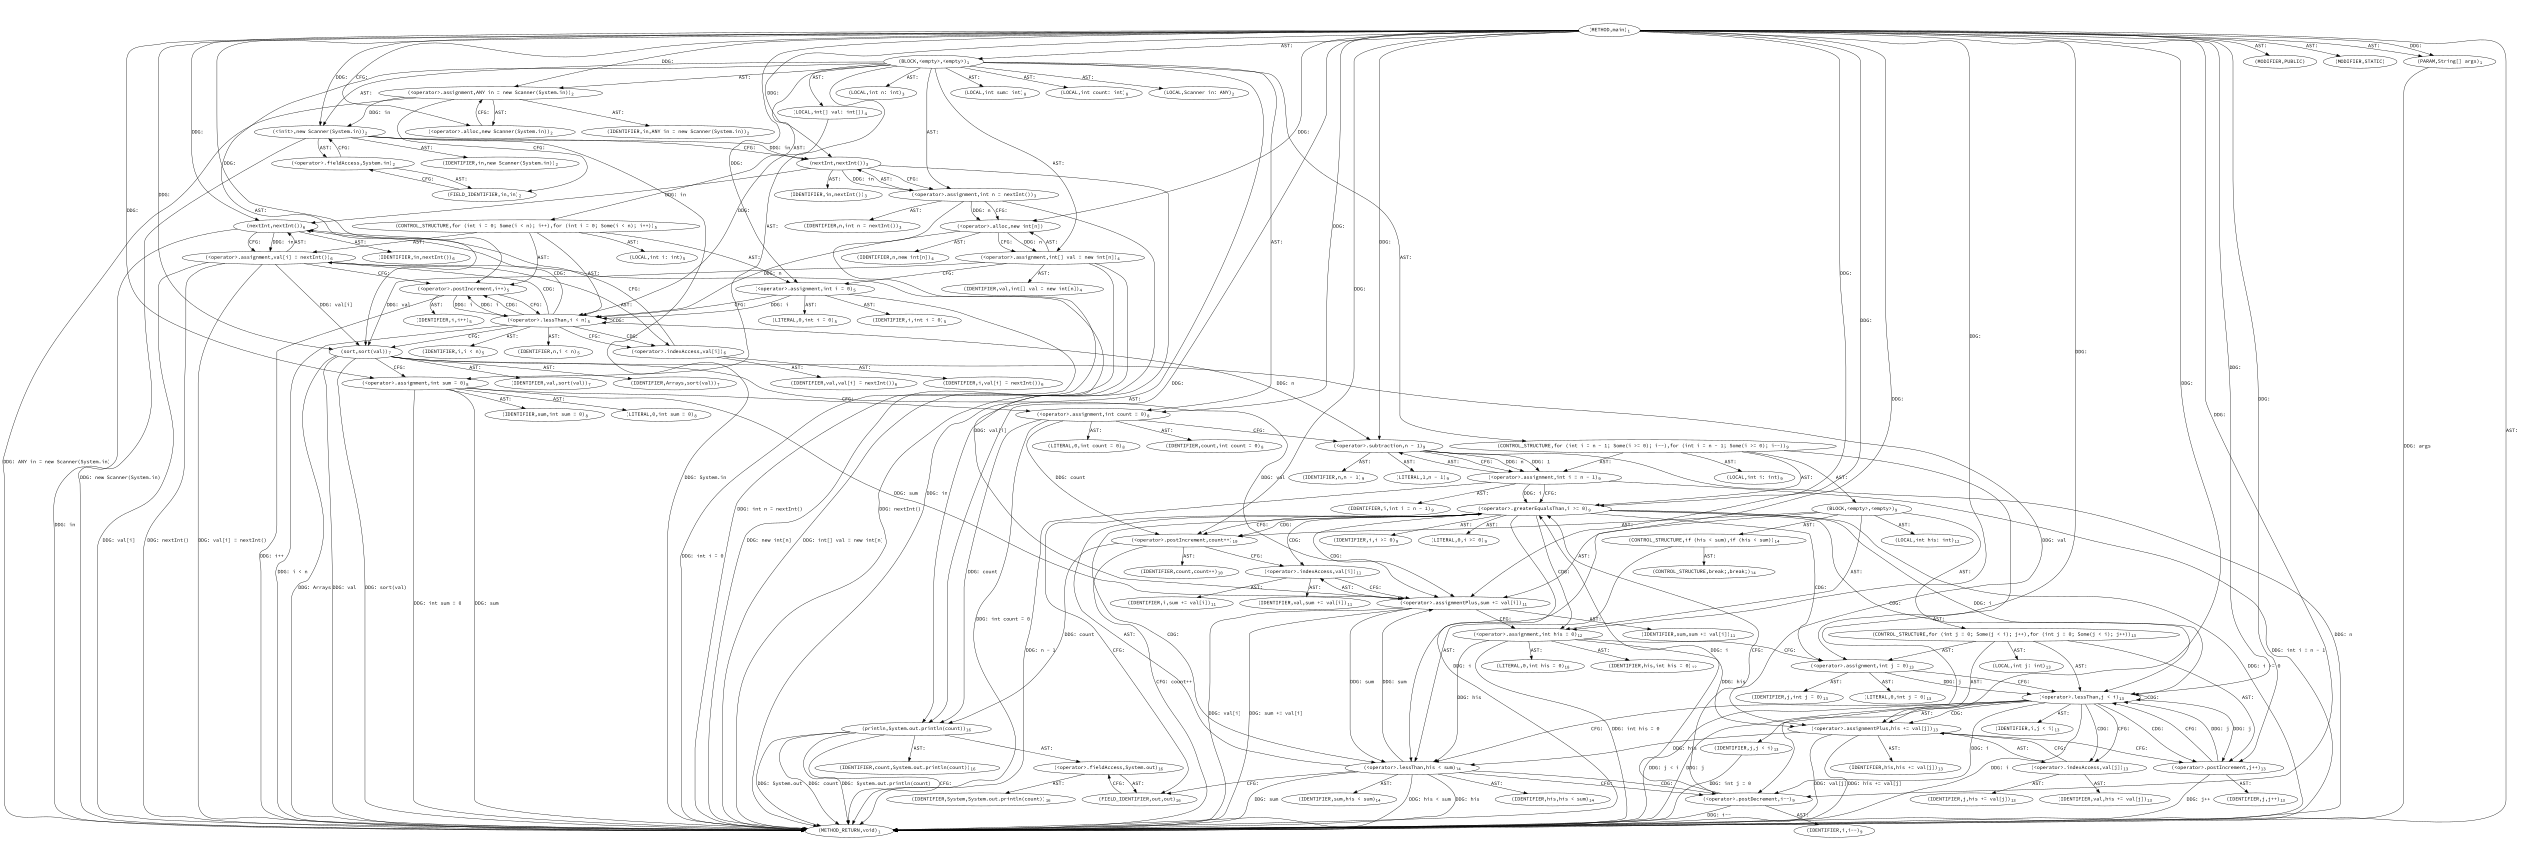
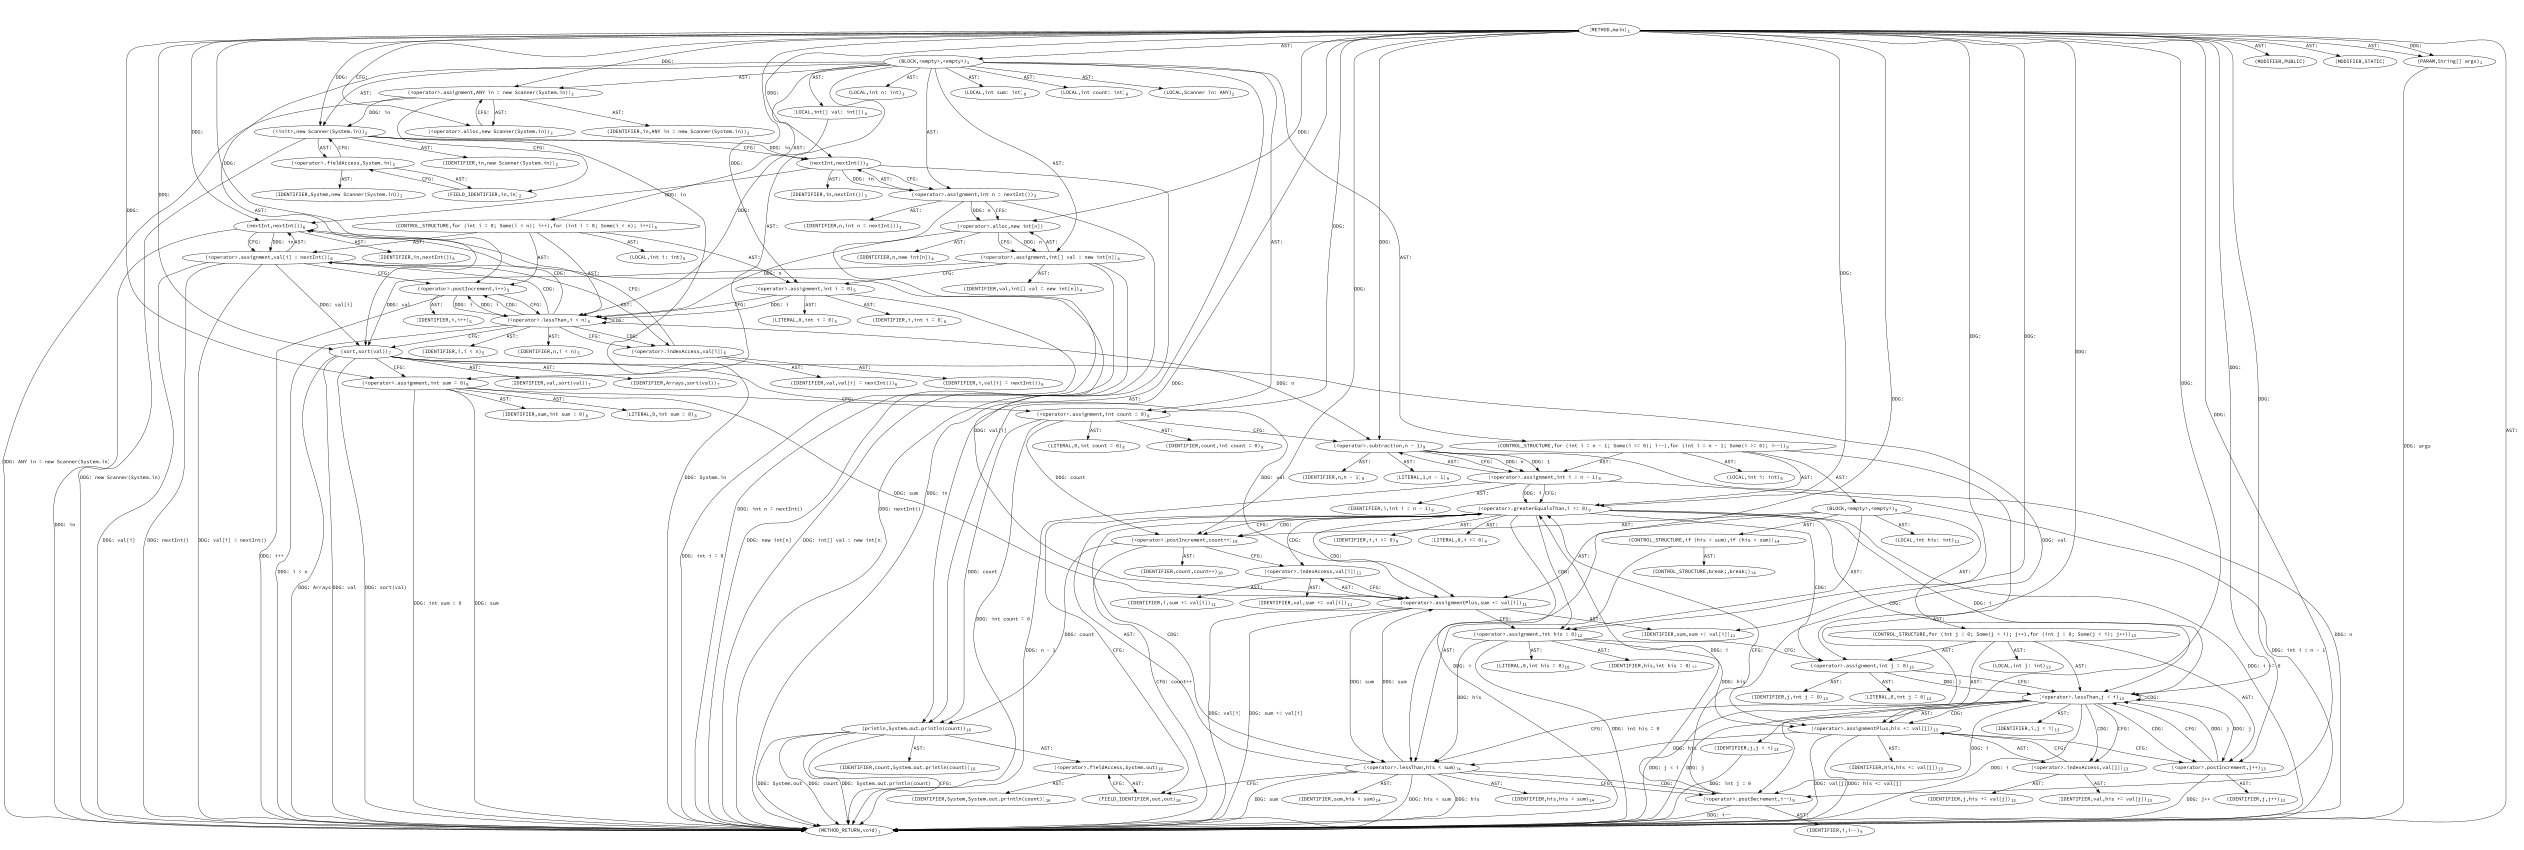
none -> (339, 195)
(1860, 357) -> (2024, 262)
